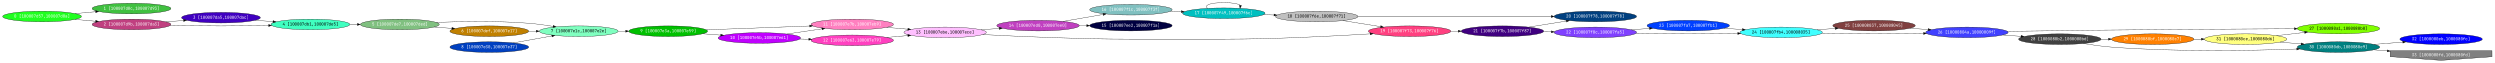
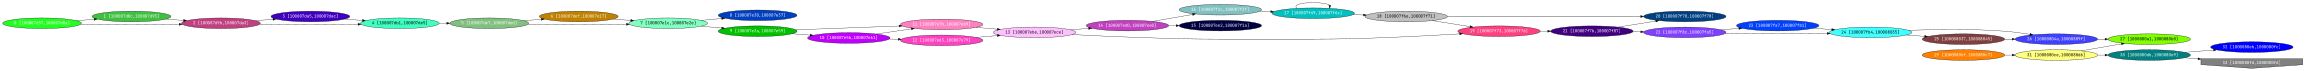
none -> (175, 20)
(533, 39) -> (711, 19)
(2060, 39) -> none
